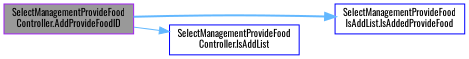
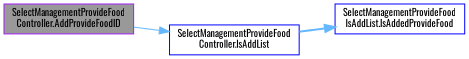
(229, 15) -> (312, 30)
